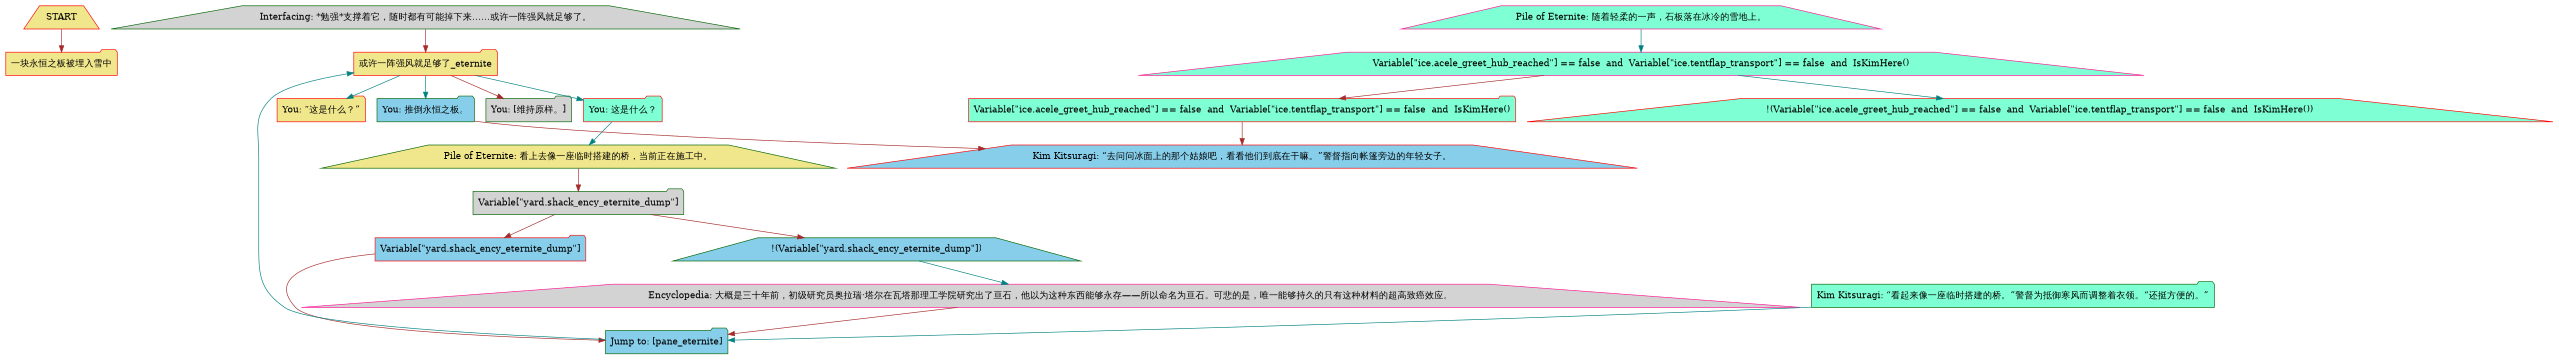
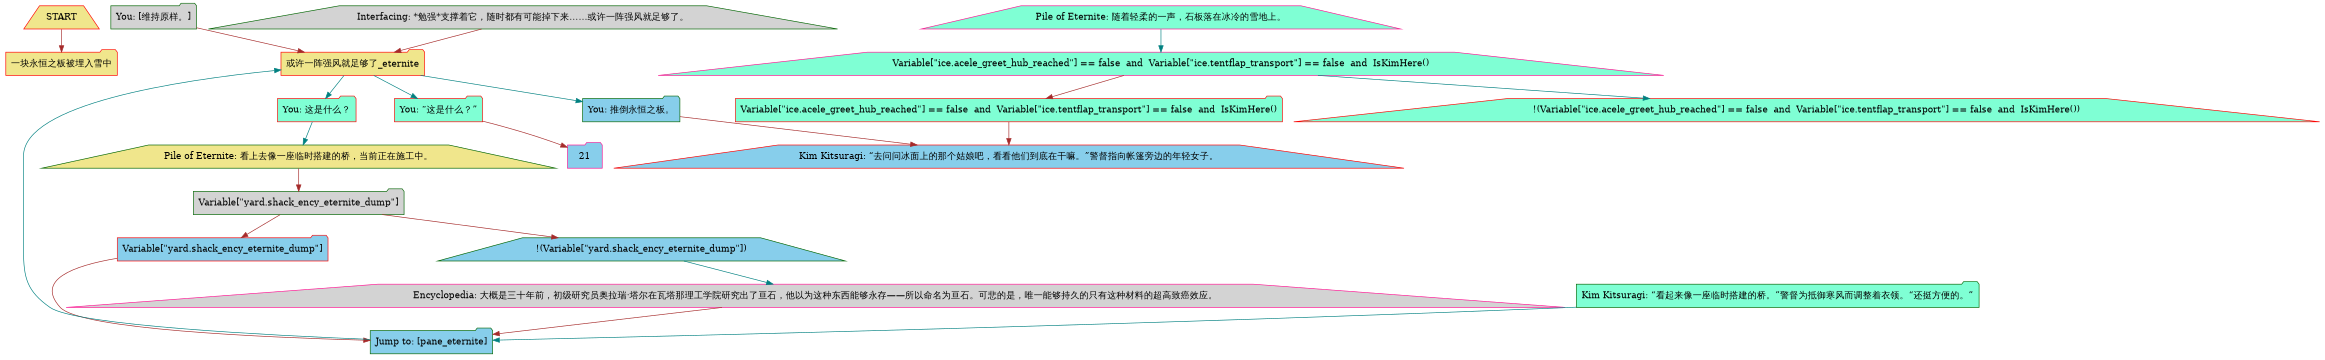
(474, 86) -> (247, 39)
(321, 110) -> (439, 110)
none -> (585, 157)
